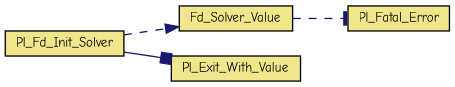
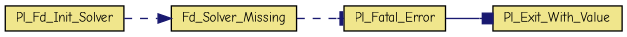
(236, 18) -> (234, 18)
(141, 55) -> (463, 18)
